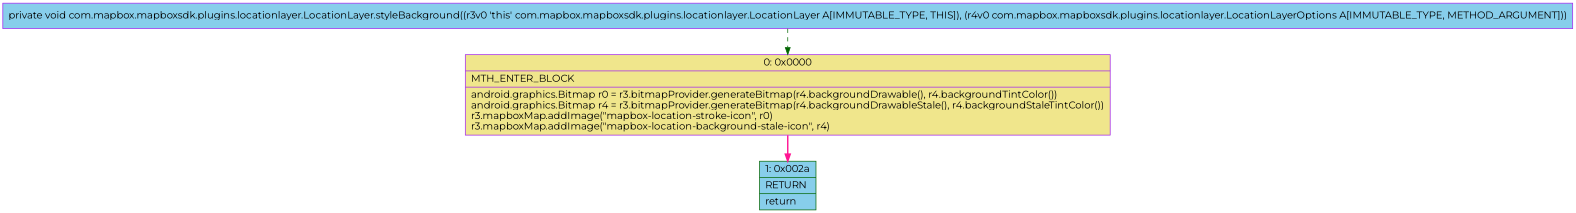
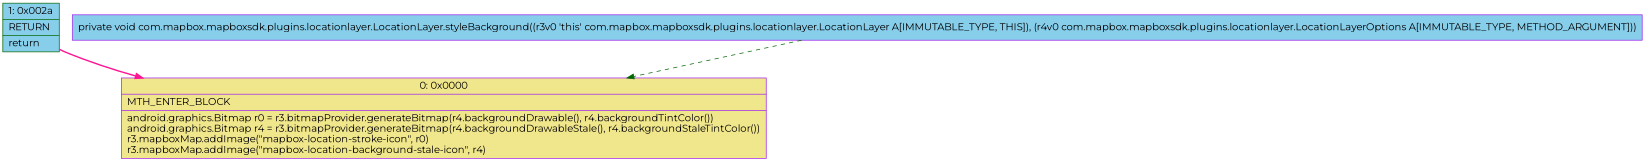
(788, 145) -> (97, 64)
